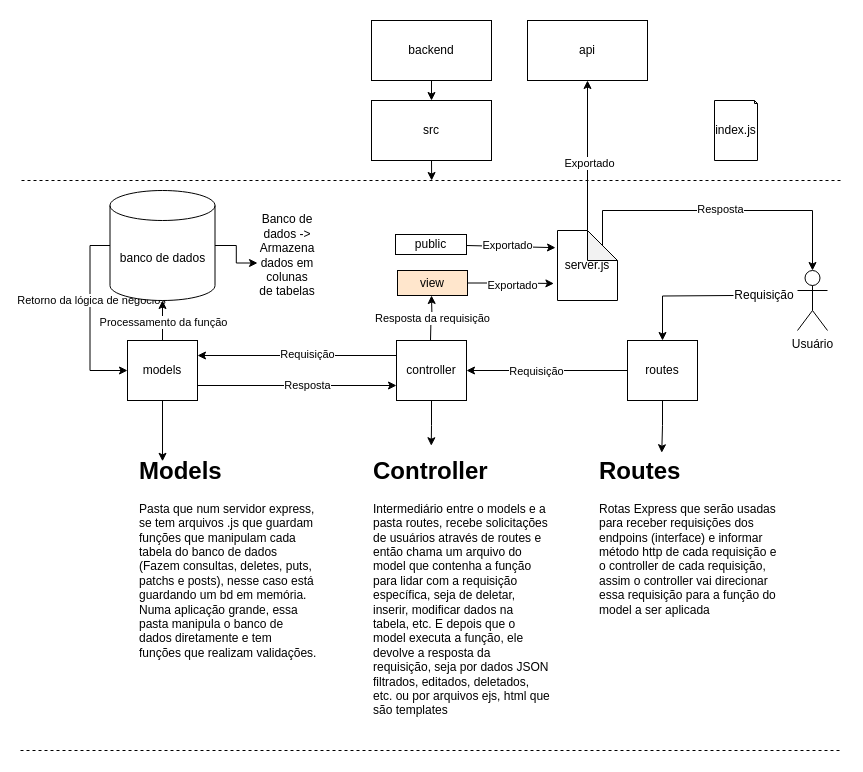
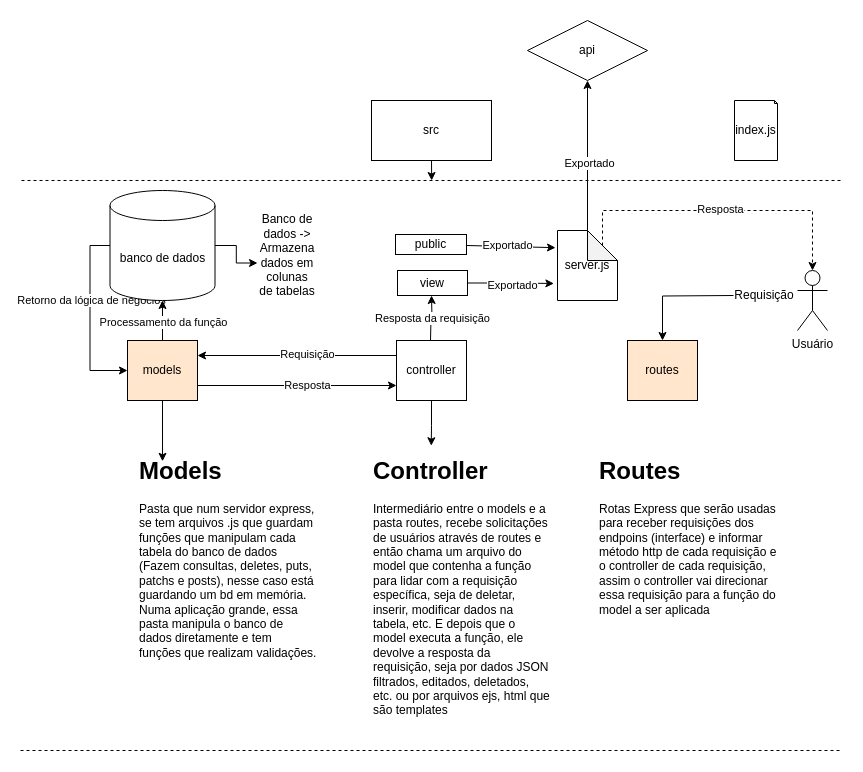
(432, 51) -> none
(588, 51) -> (588, 51)
(432, 87) -> none
(736, 131) -> (756, 131)
(634, 211) -> (634, 211)
(433, 283) -> (433, 283)
(163, 371) -> (163, 371)
(550, 371) -> none
(663, 371) -> (663, 371)
(663, 423) -> none
